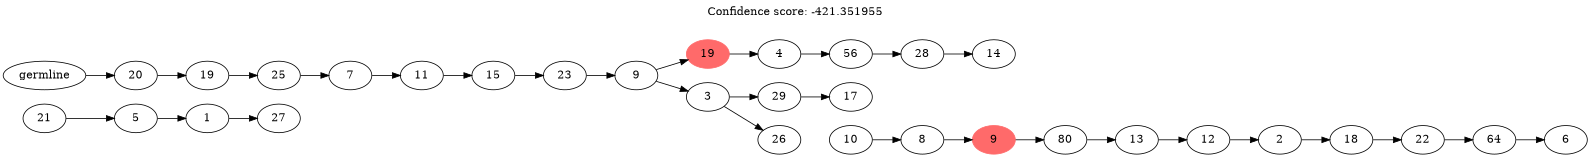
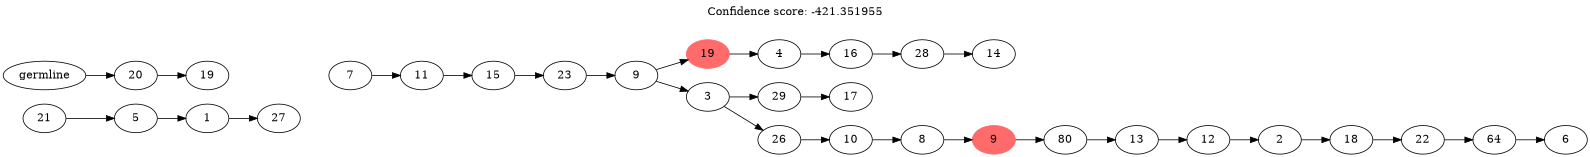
(851, 54) -> (851, 54)
(279, 75) -> none
none -> (811, 140)
